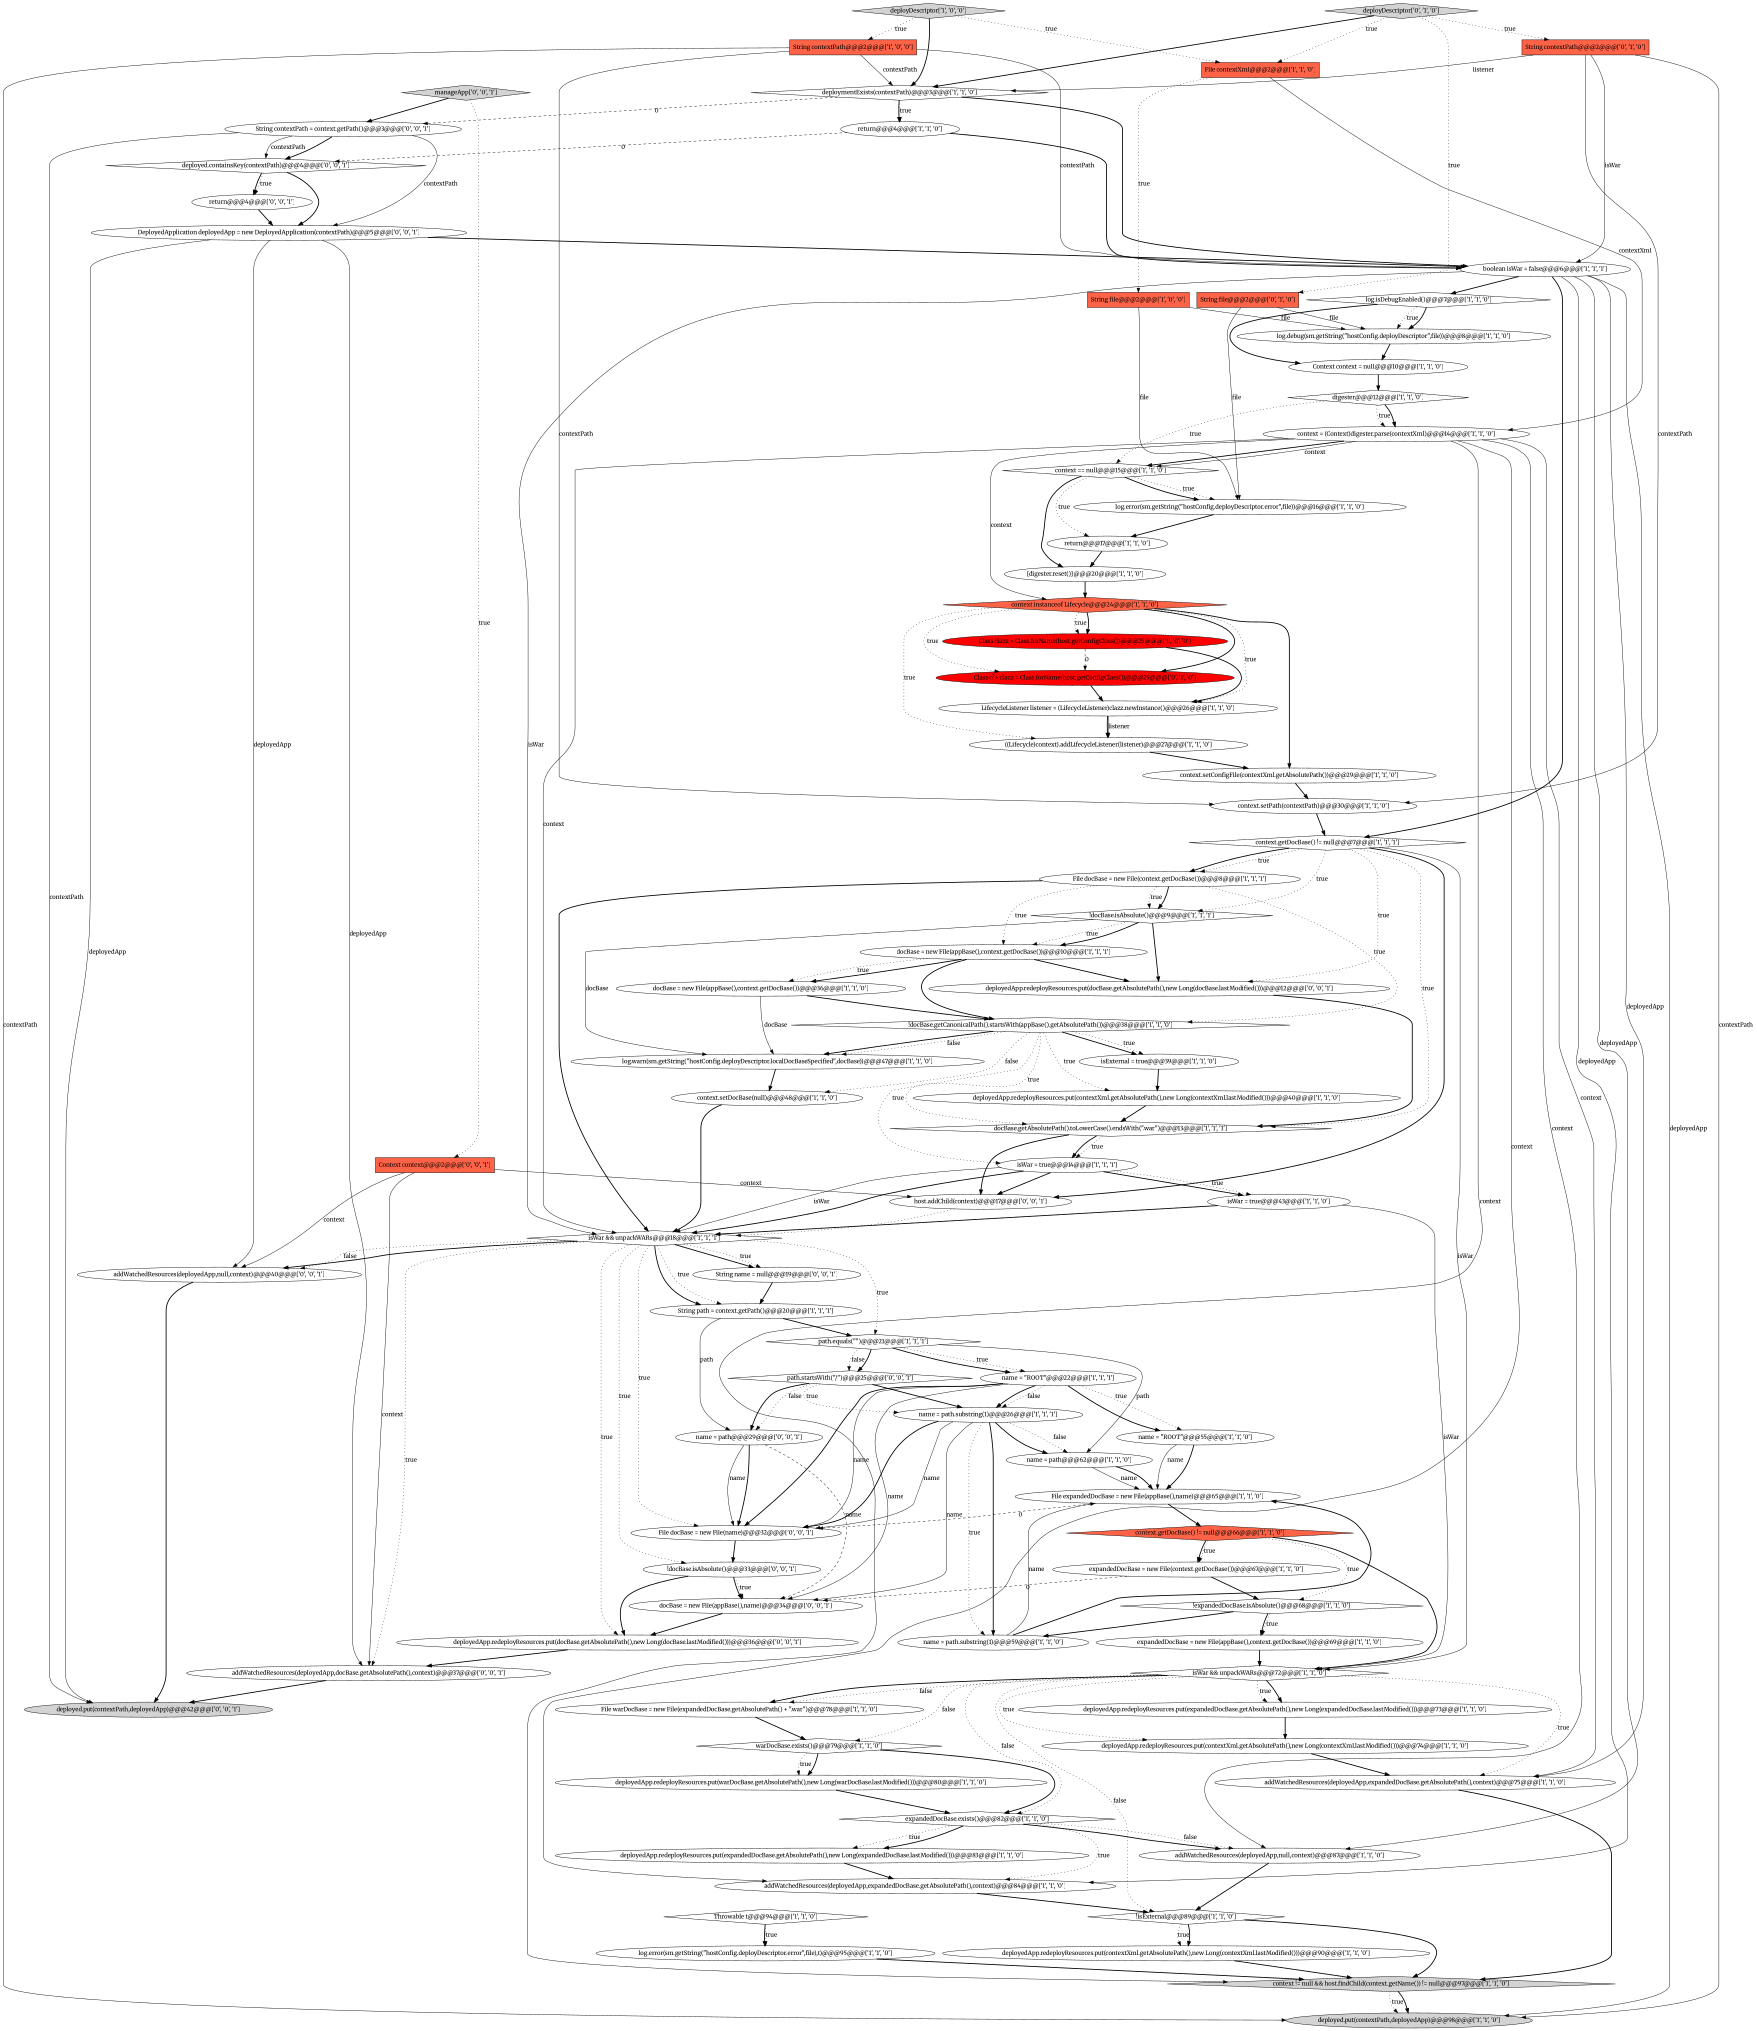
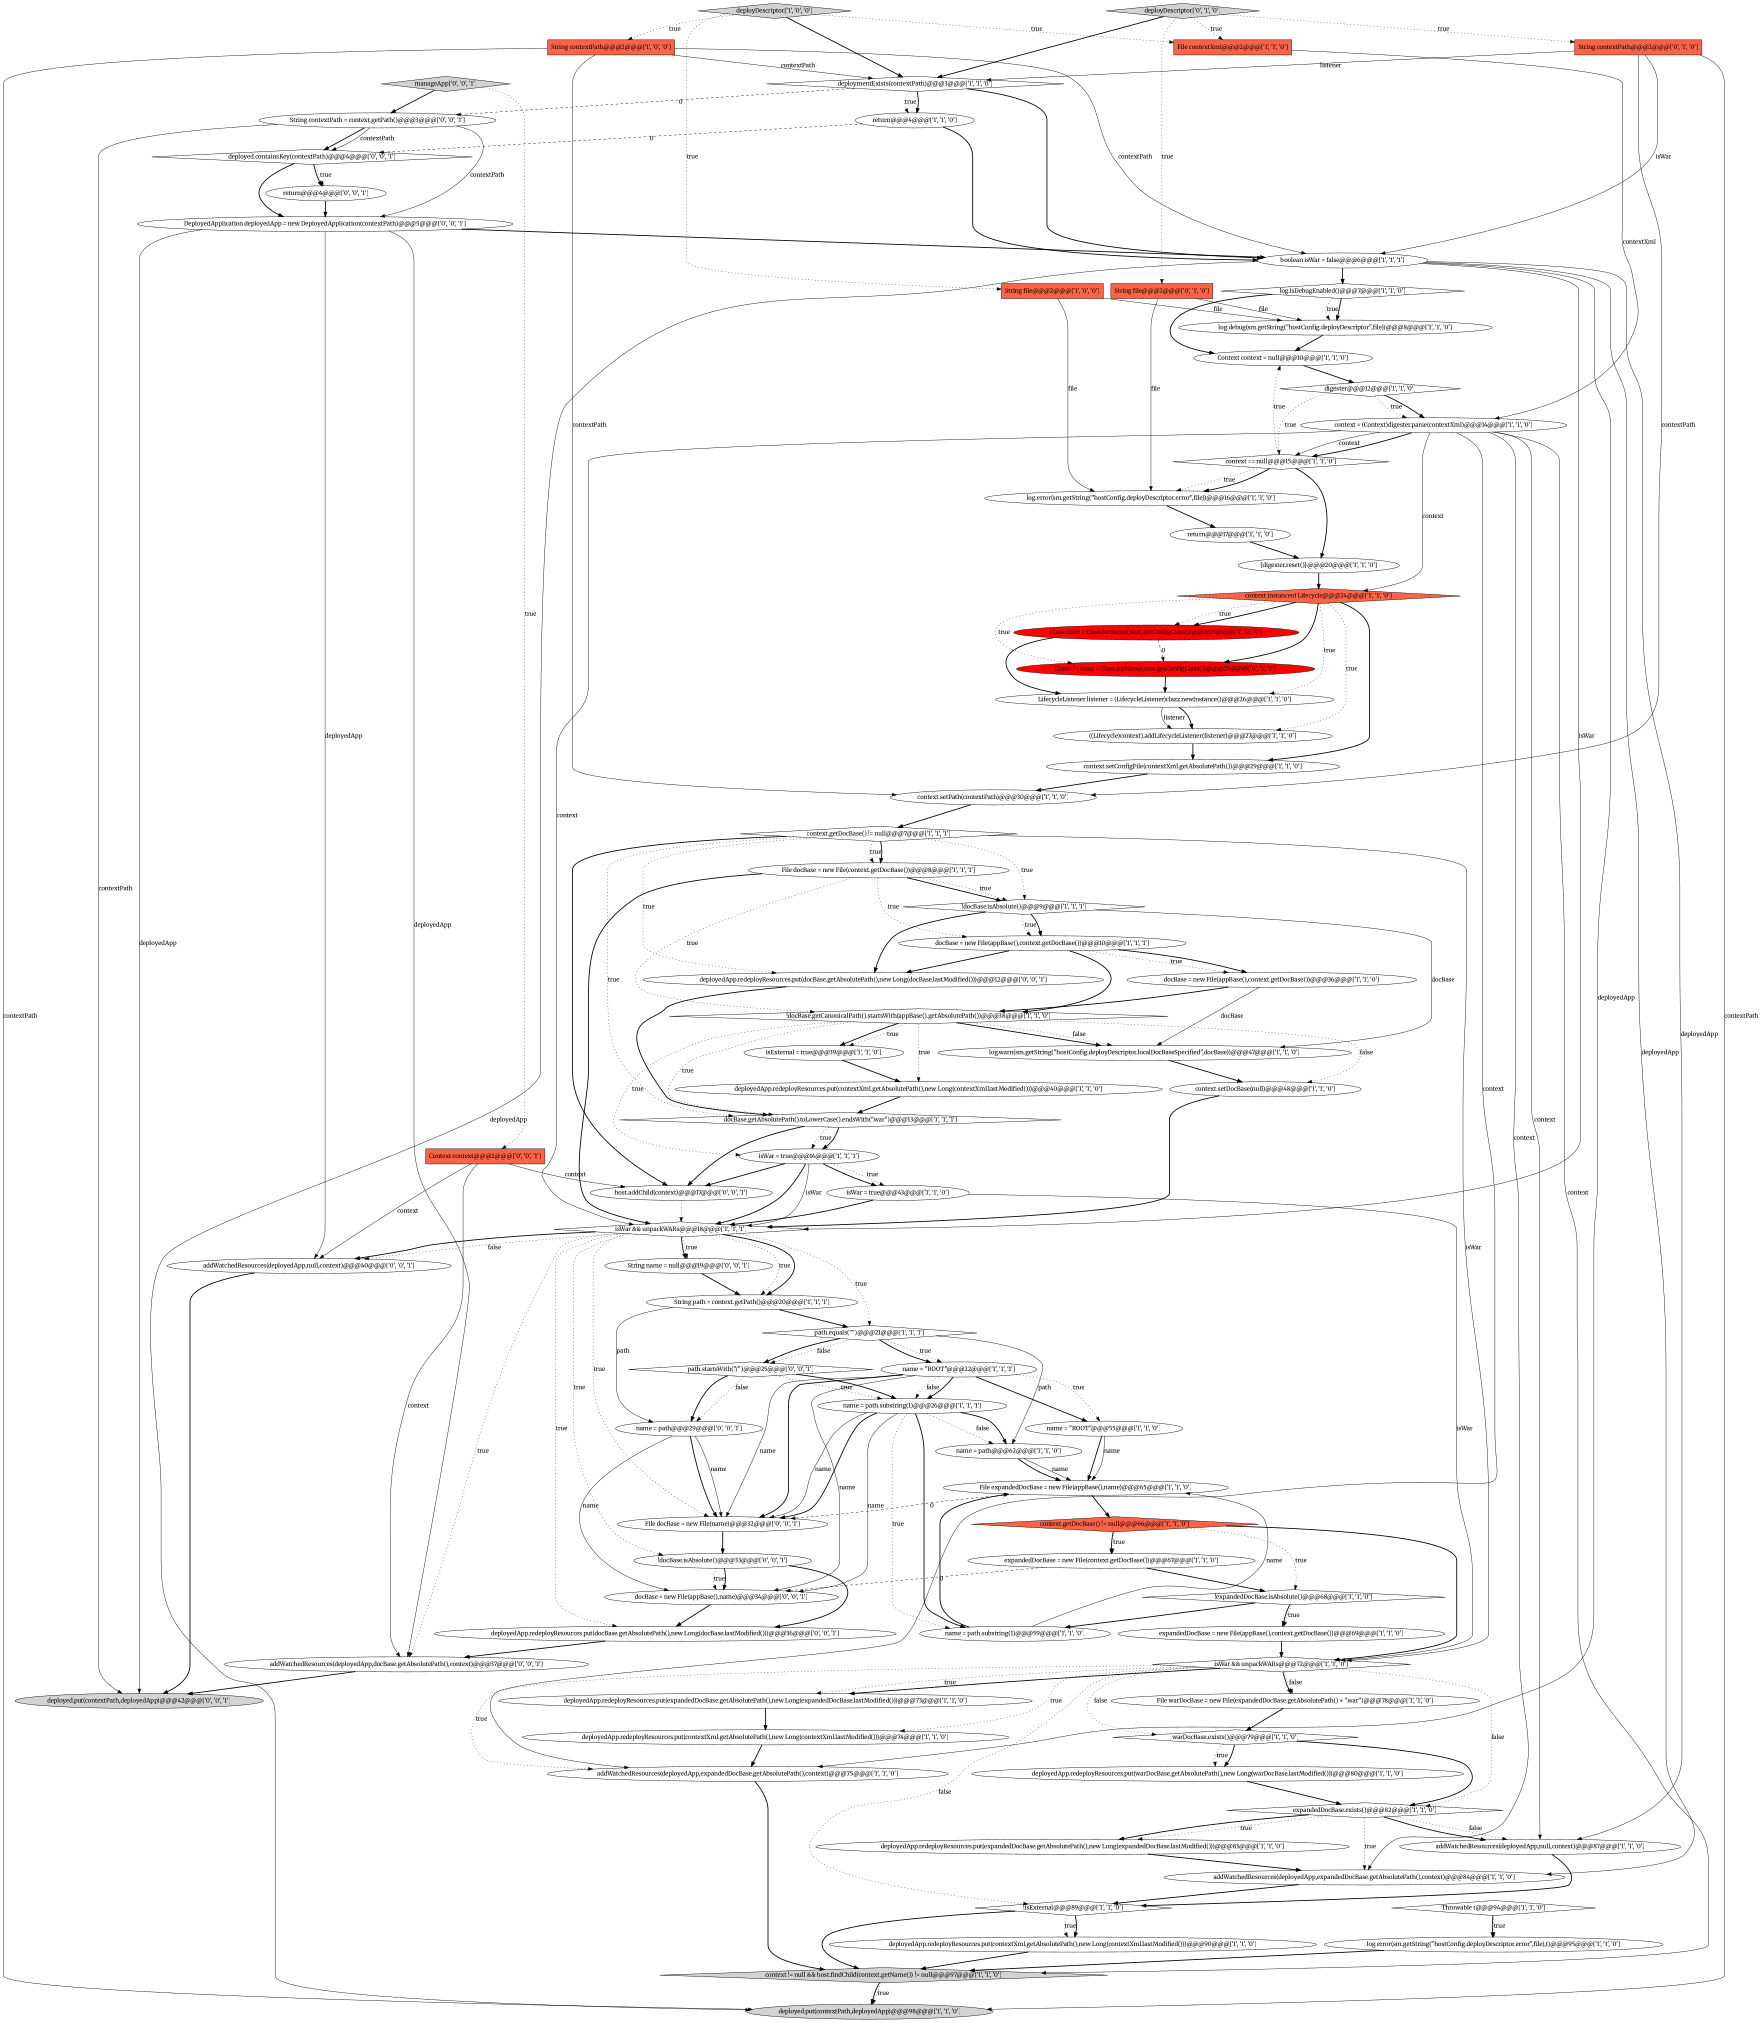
(1138, 158) -> (706, 268)
(1056, 504) -> (1274, 412)
(1562, 625) -> none
(843, 1513) -> (580, 1513)
